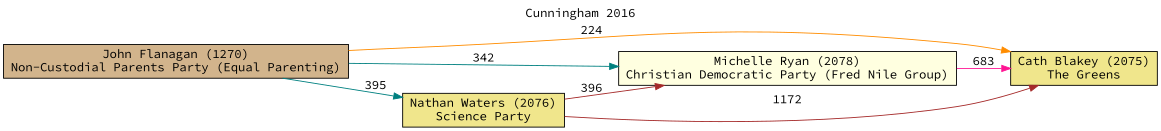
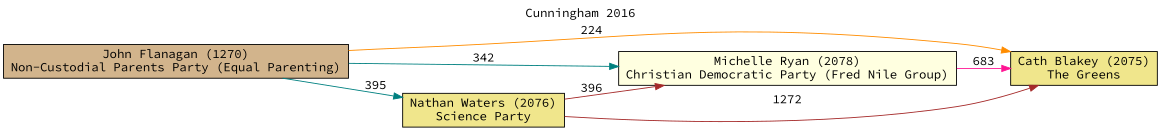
(788, 100) -> (788, 100)
